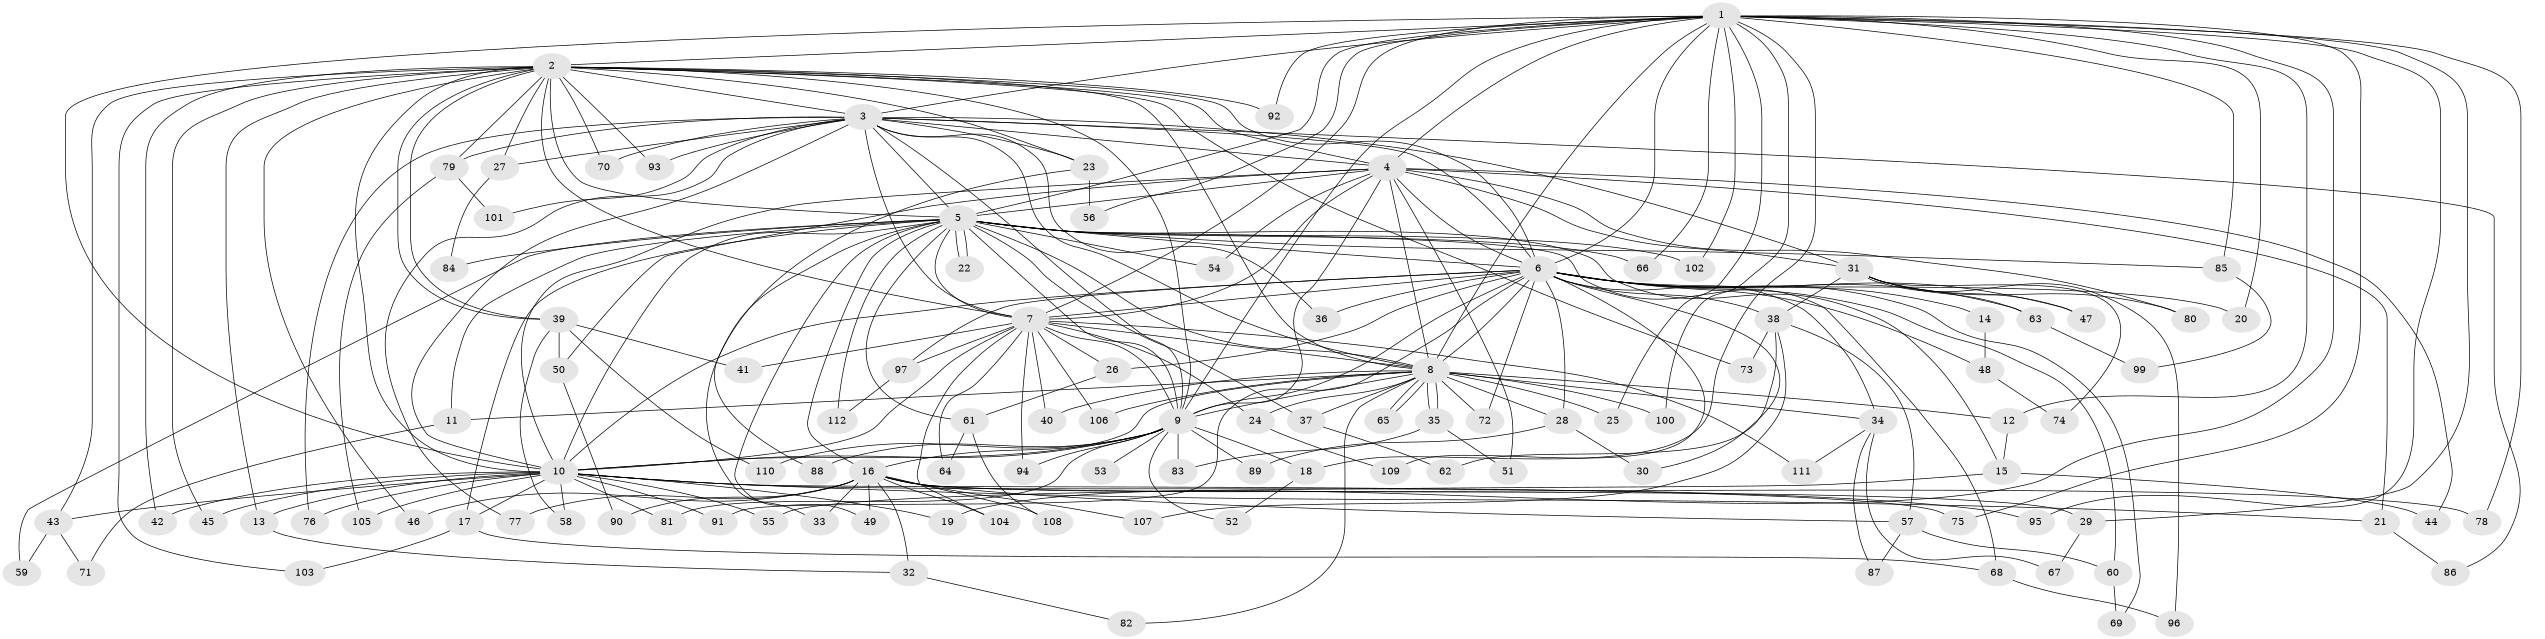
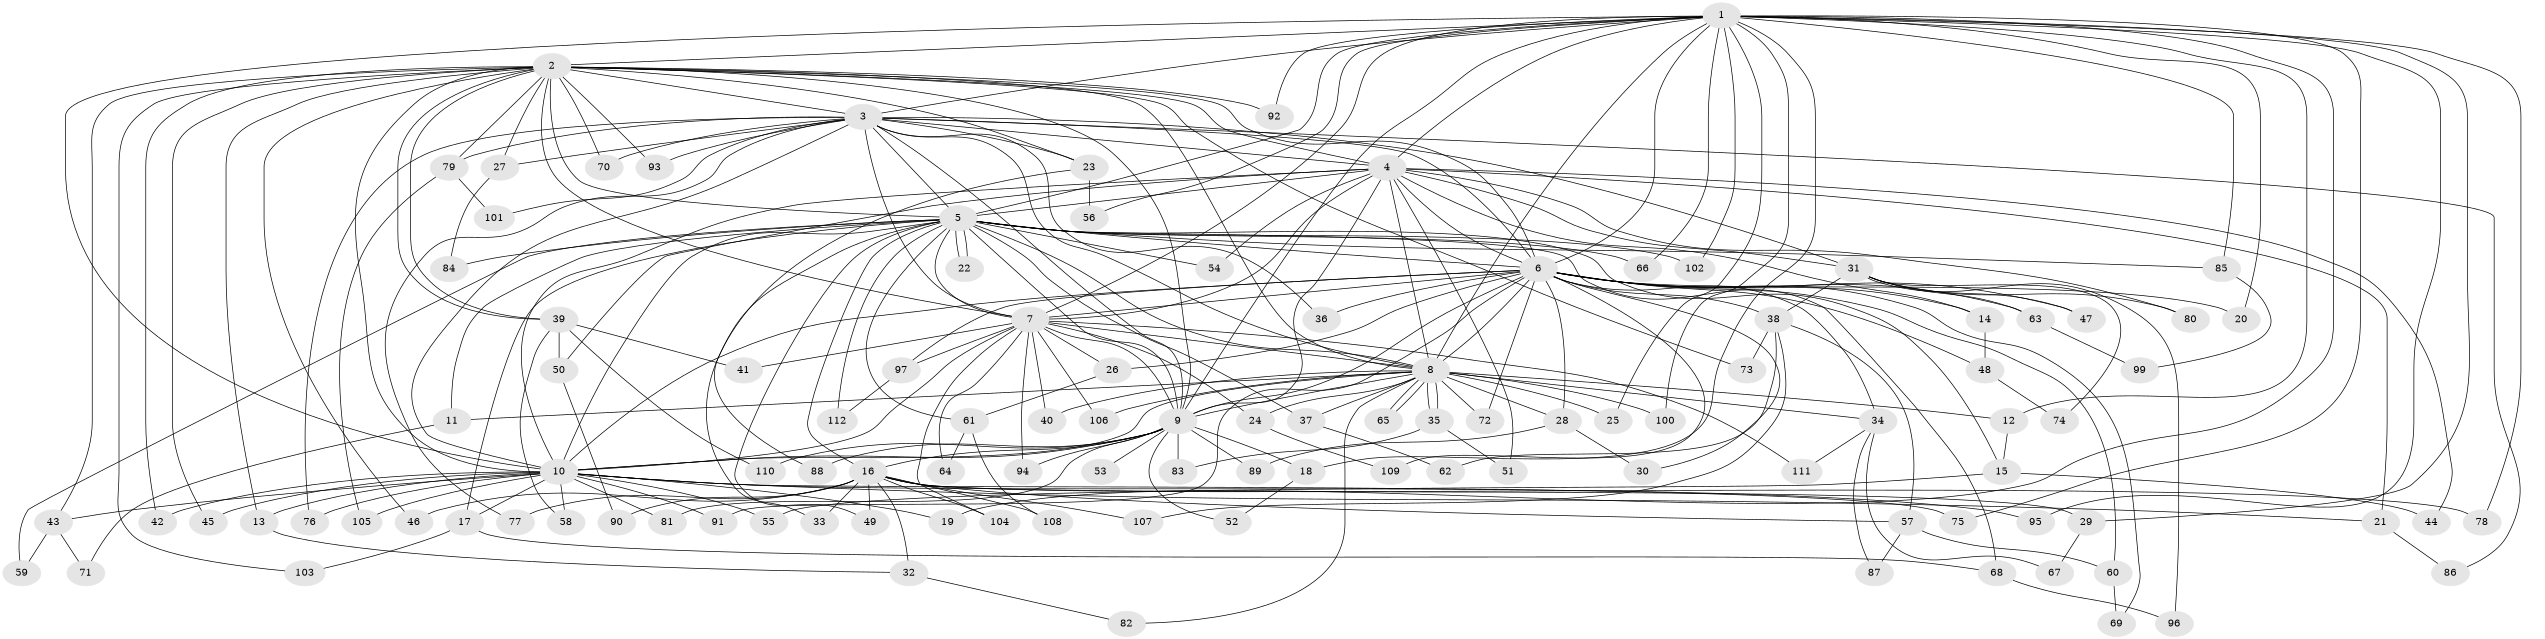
none -> (1726, 257)
